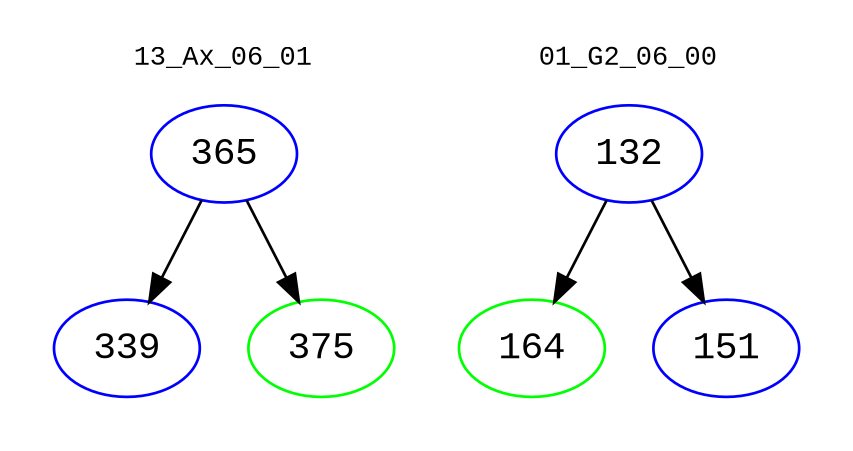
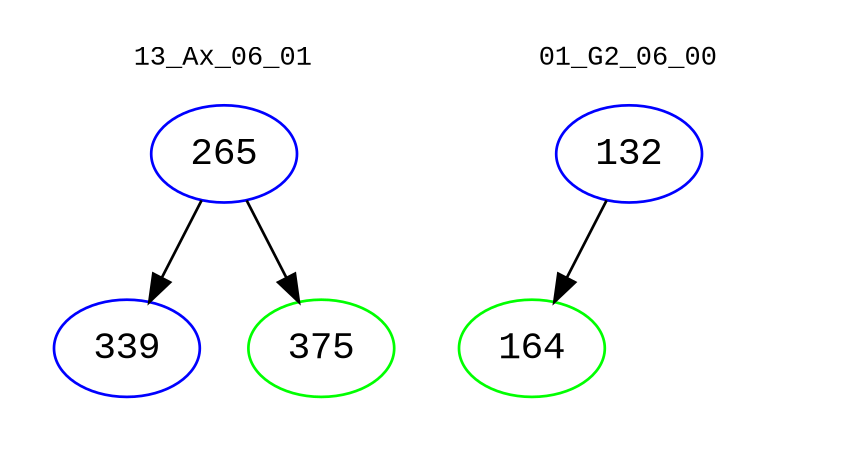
(224, 154) -> (224, 154)
(726, 348) -> none
